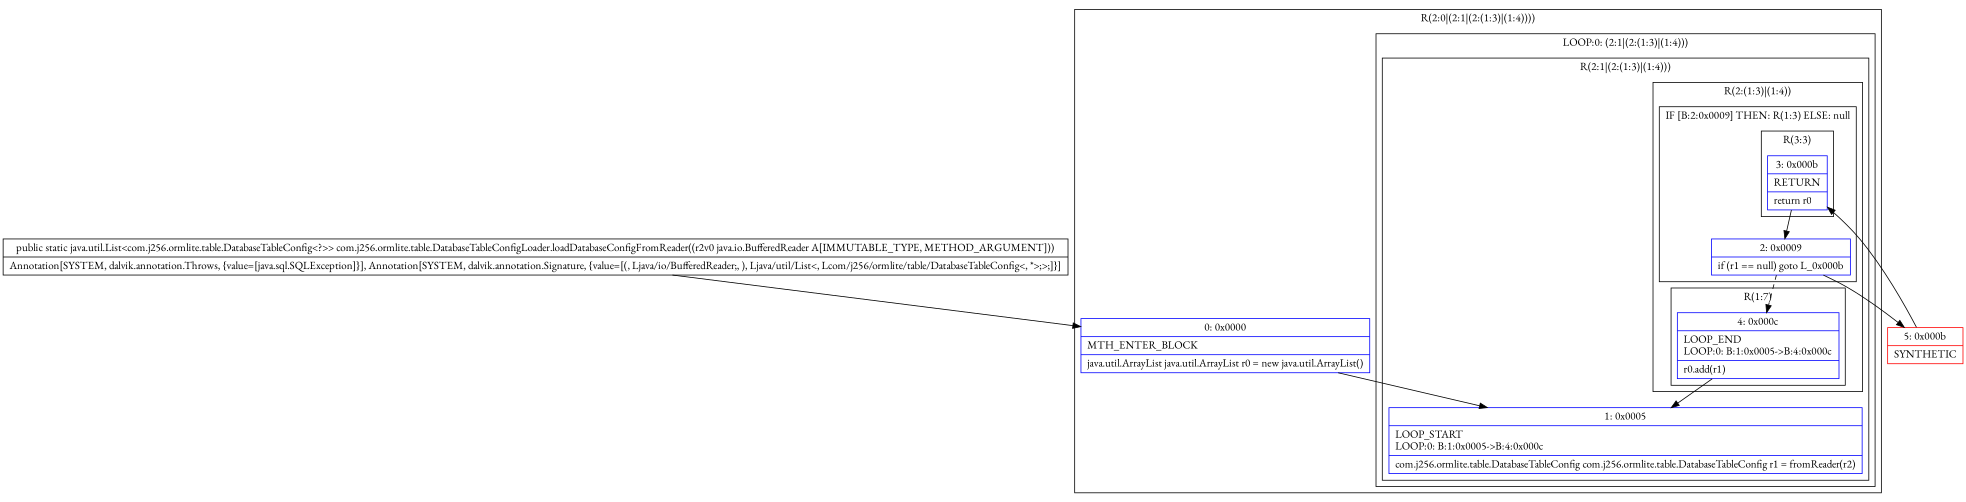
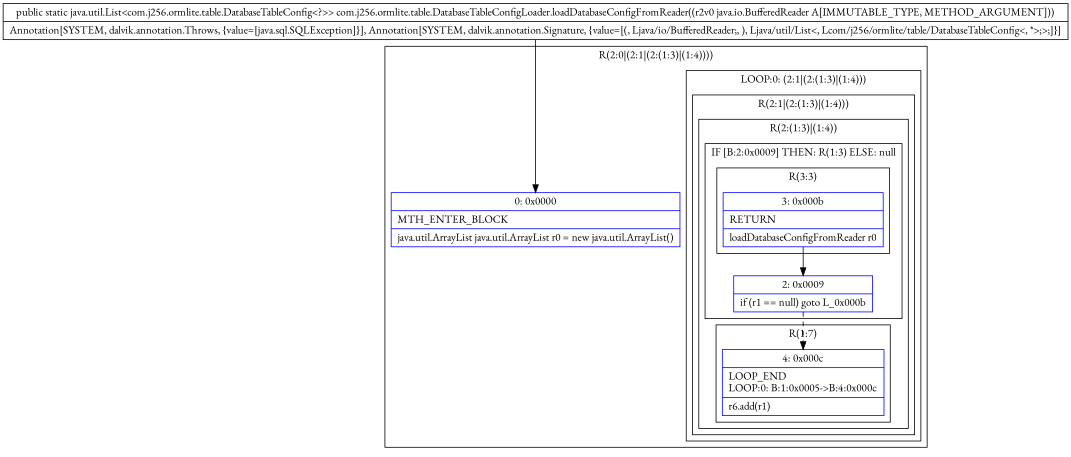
(1793, 200) -> (803, 237)
(1925, 346) -> none
(1705, 369) -> (750, 406)
(1626, 441) -> none
